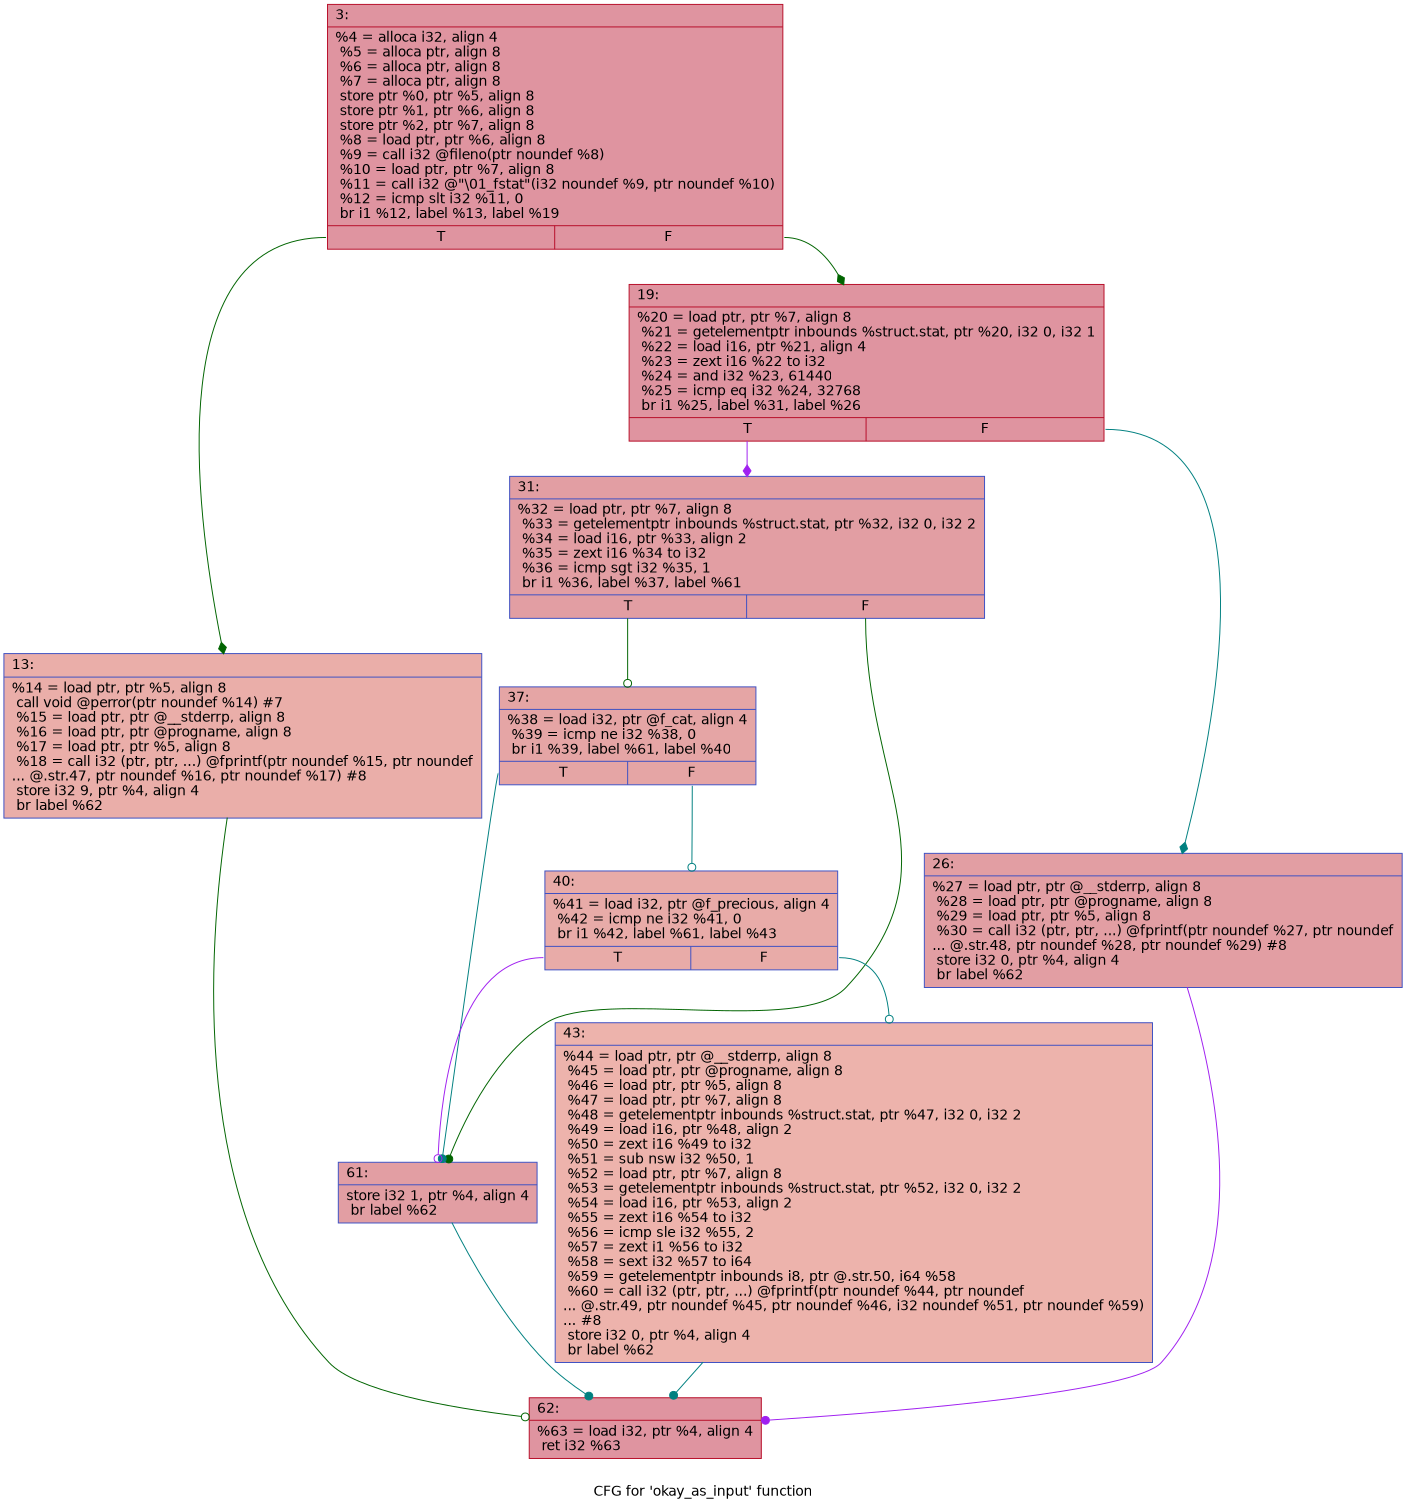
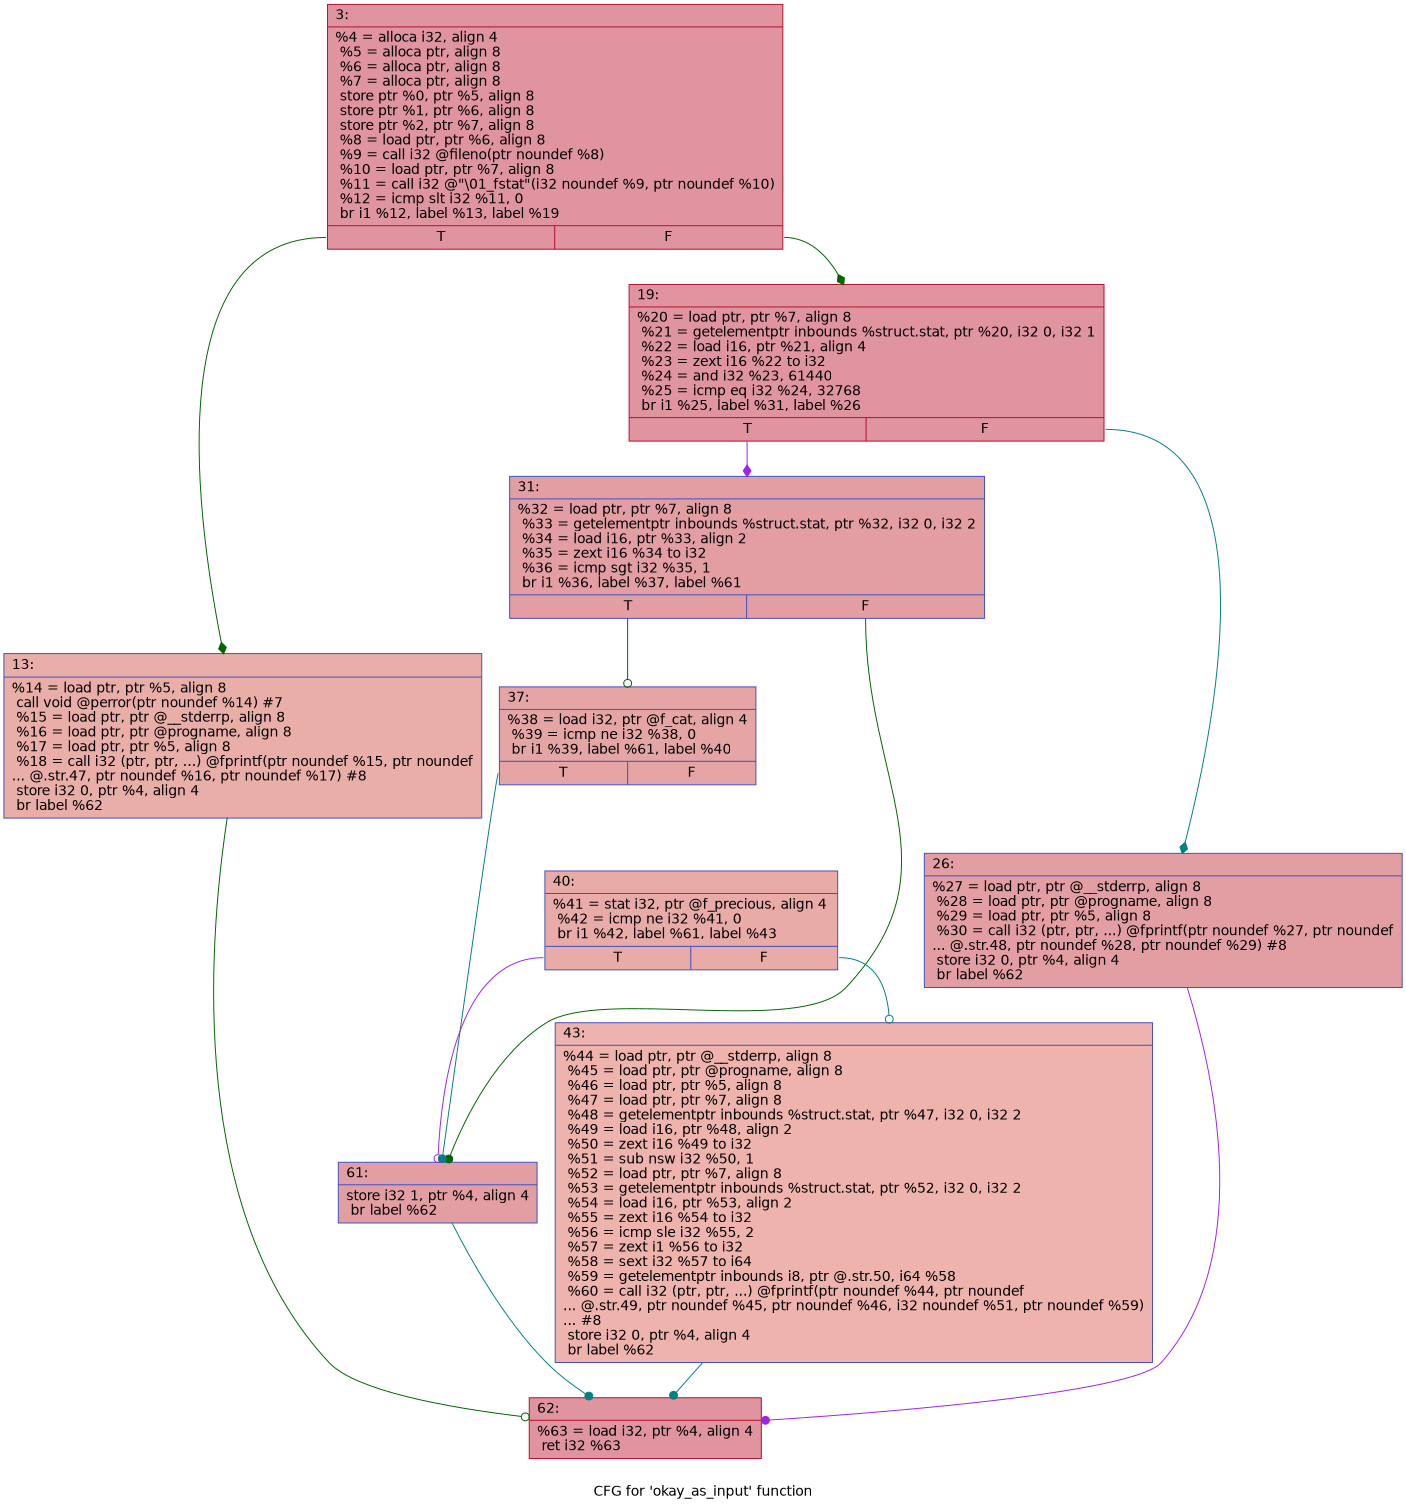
(106, 791) -> (106, 791)
(692, 825) -> none
(691, 905) -> (690, 905)
